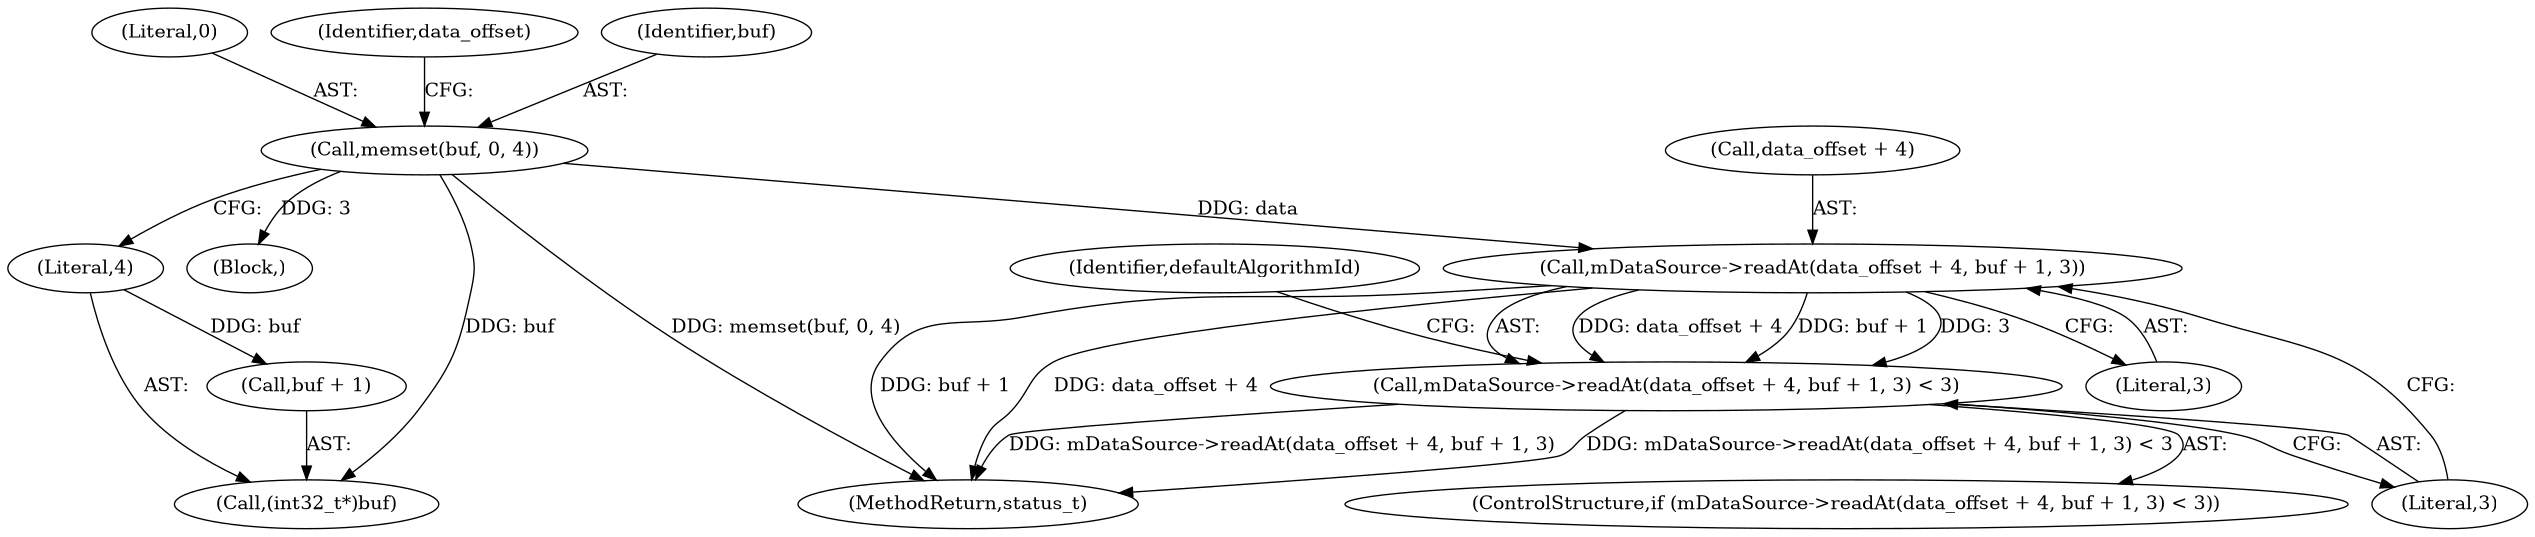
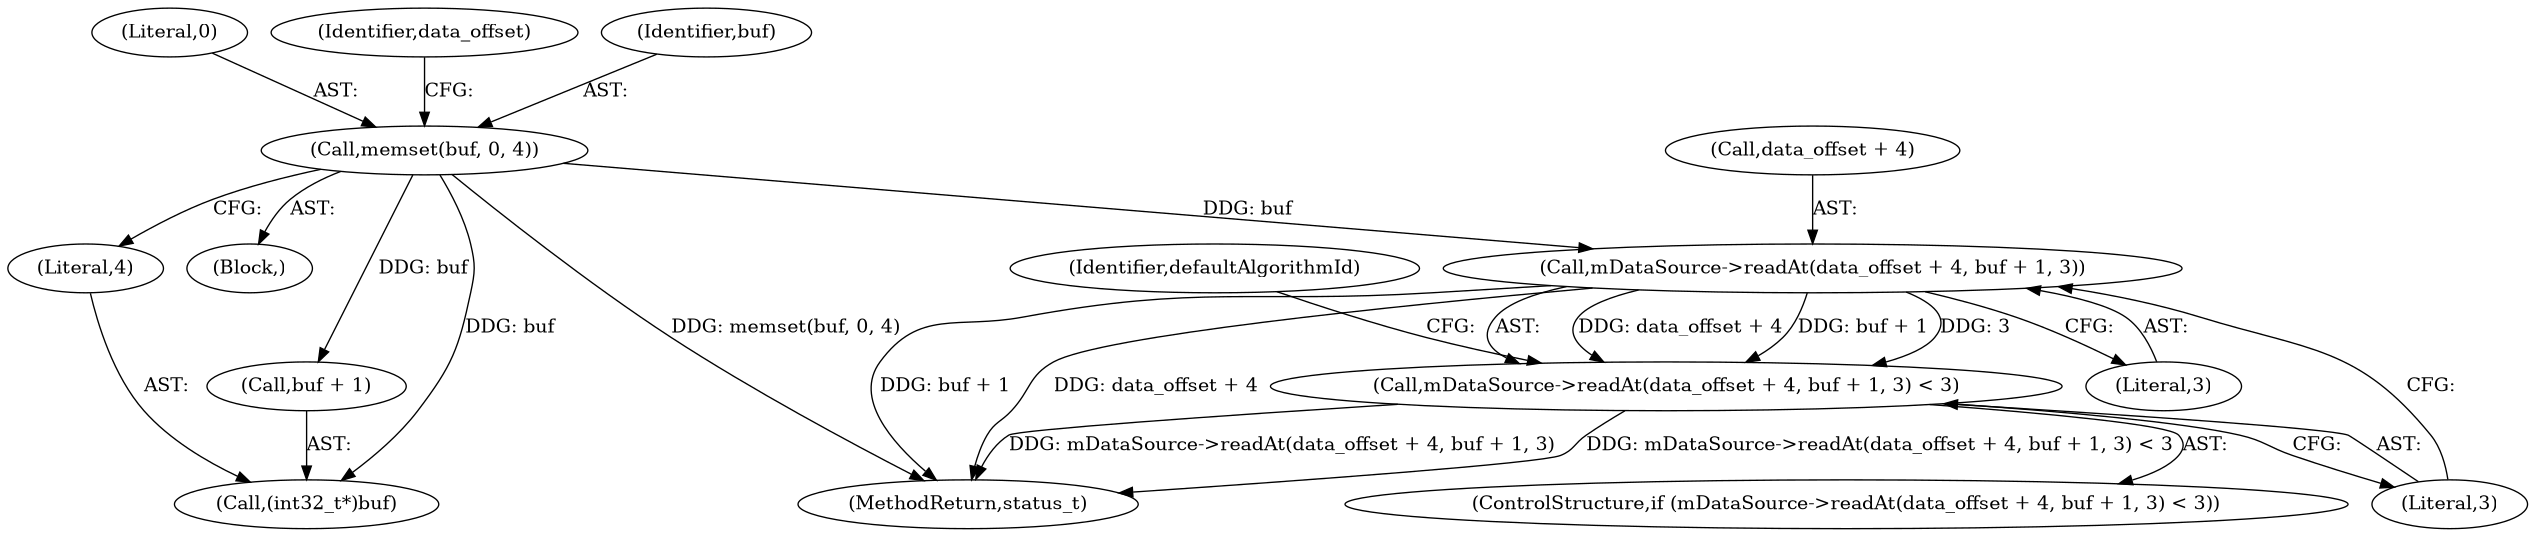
(316, 209) -> (316, 209)
(1248, 209) -> (1248, 209)
(189, 324) -> (369, 262)
